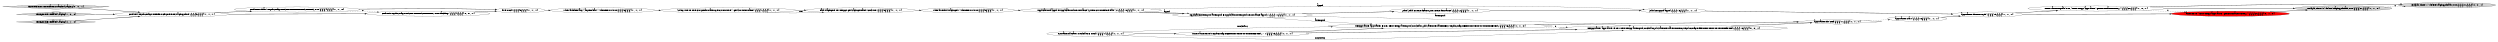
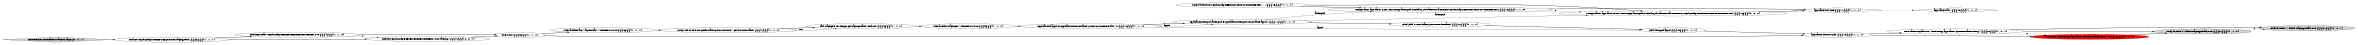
(56, 14) -> none
(1950, 17) -> (1173, 37)
(1917, 19) -> (1956, 10)
(56, 22) -> none
(1091, 34) -> none
